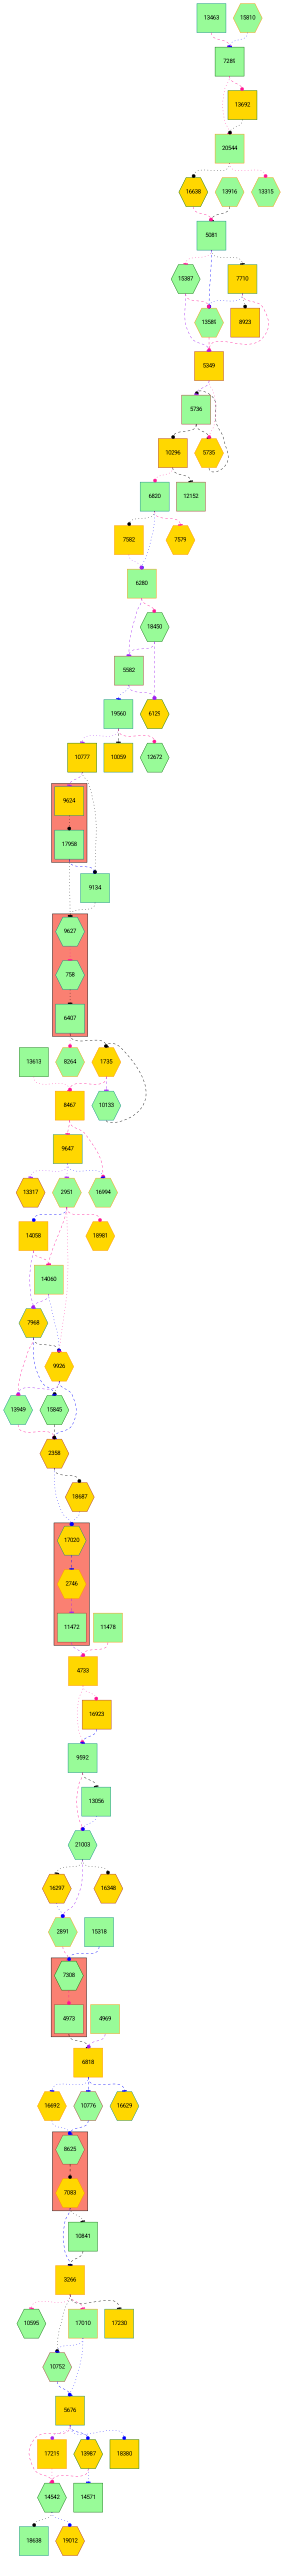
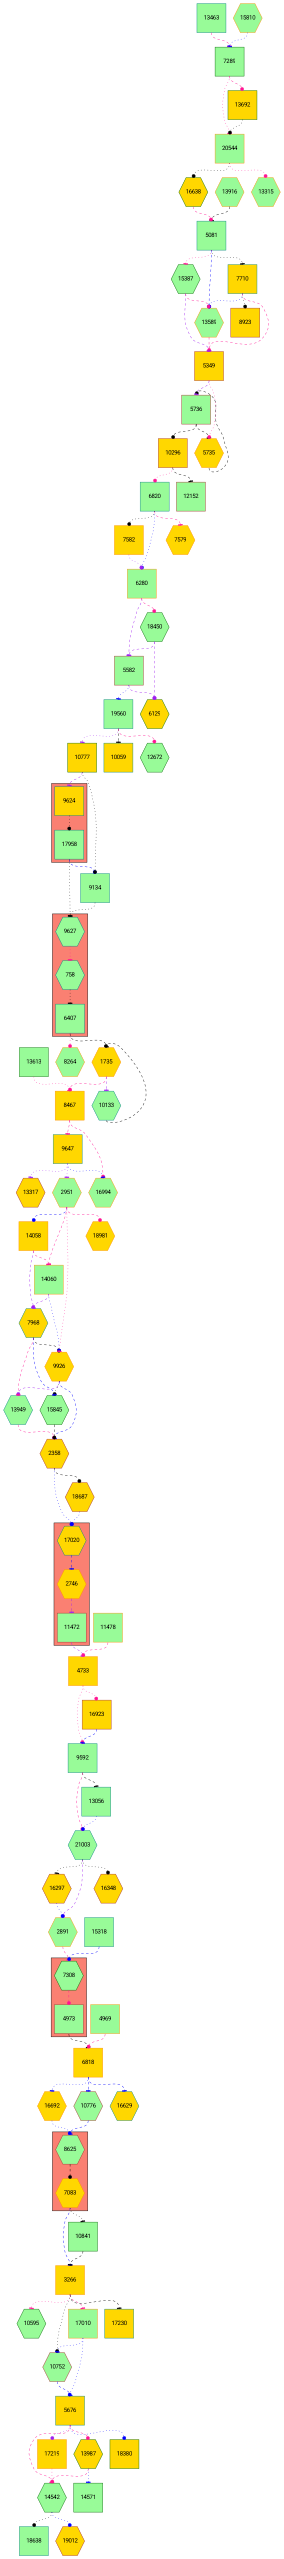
(98, 2041) -> (98, 2041)
(78, 2432) -> (78, 2432)
